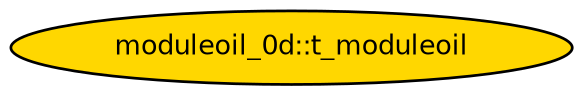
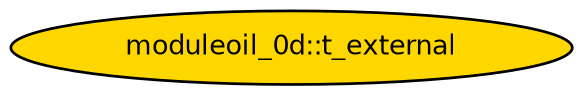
(292, 48) -> (292, 48)
